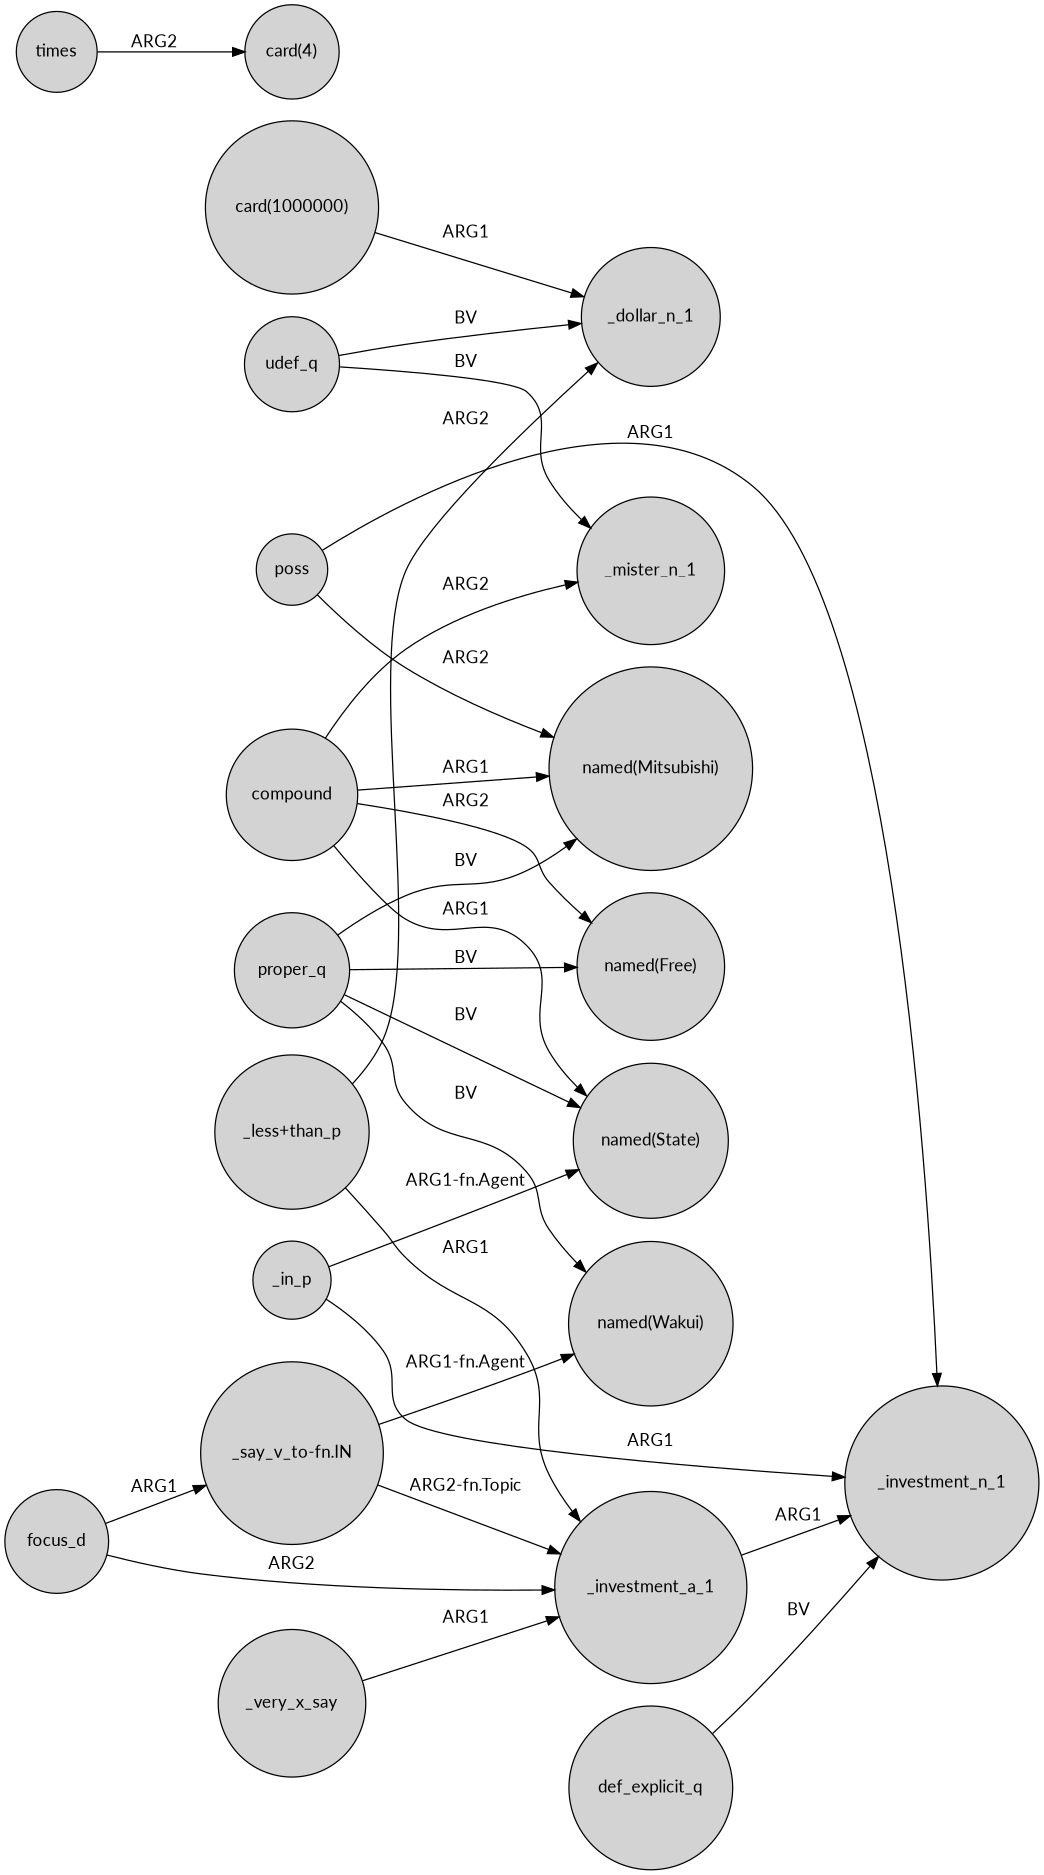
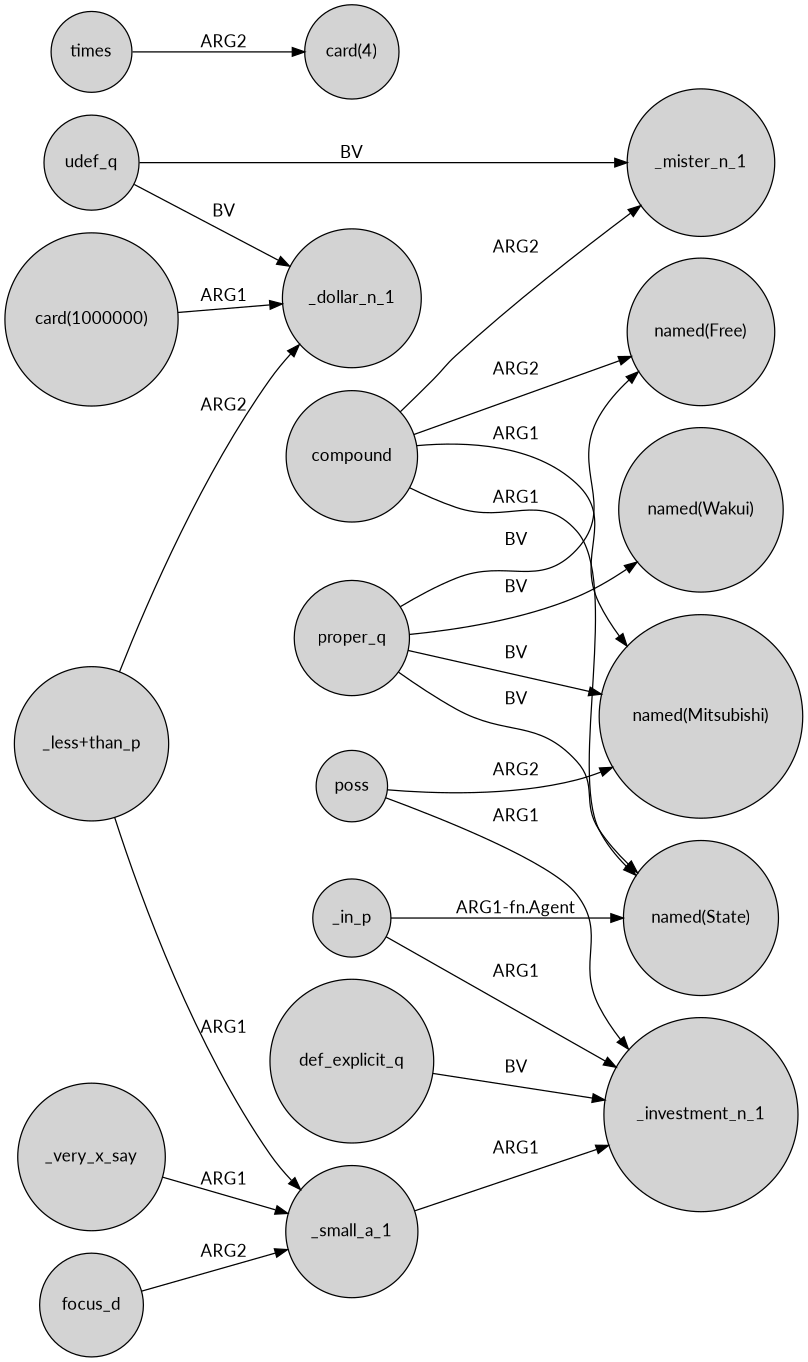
(292, 1453) -> none
(651, 1587) -> (352, 1232)
